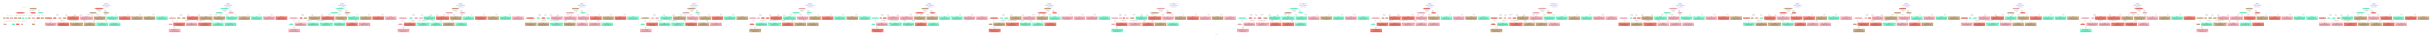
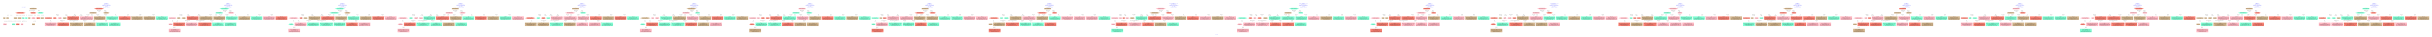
(11, 18) -> none
